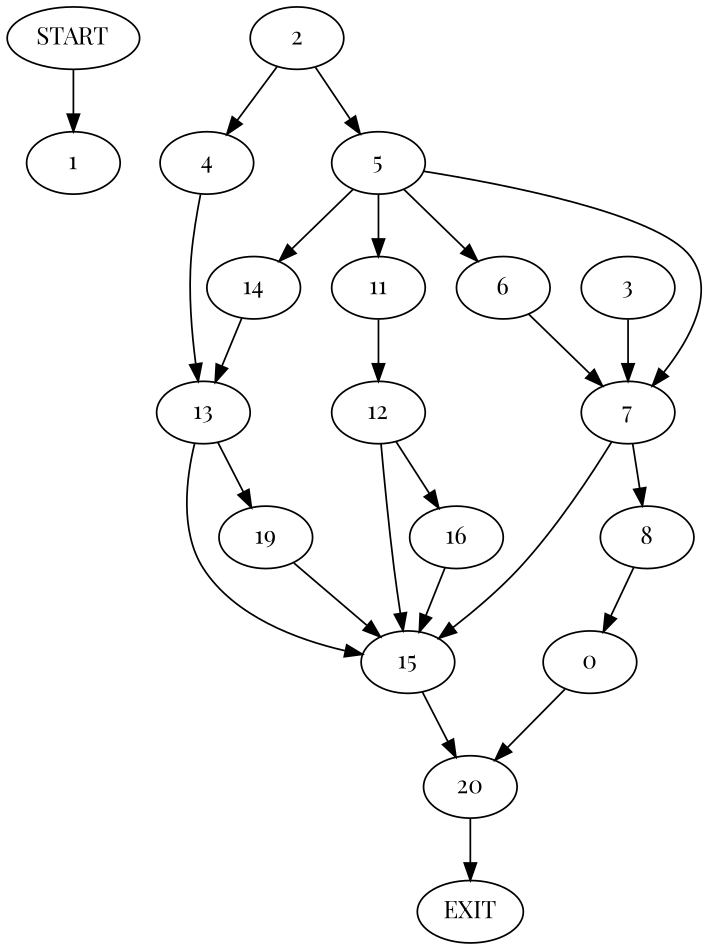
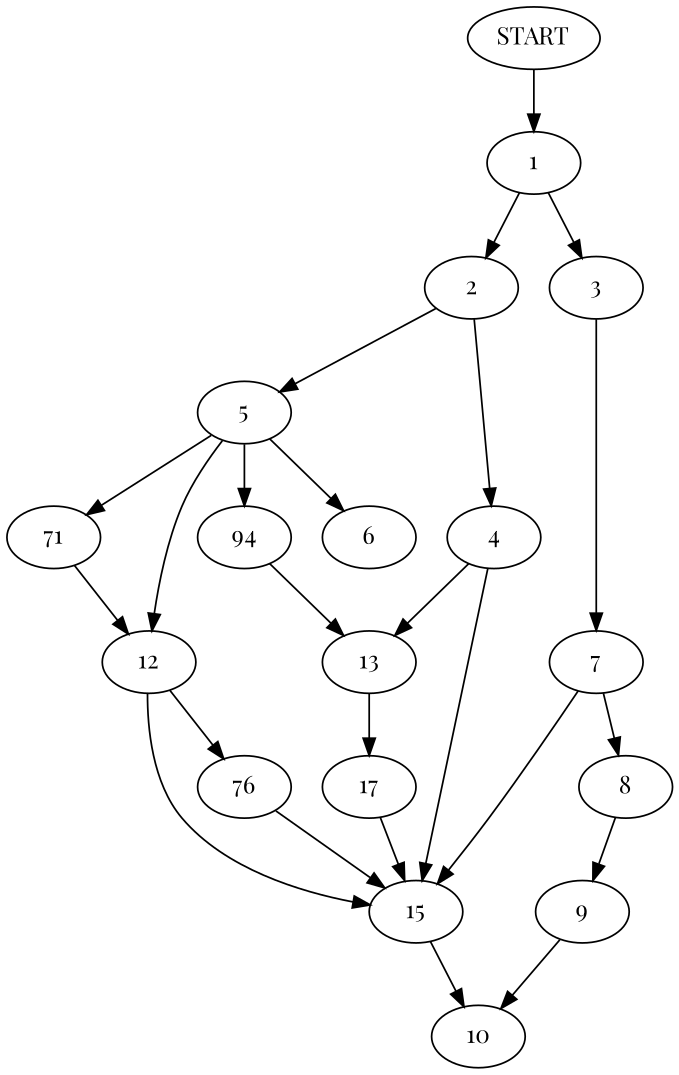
none -> (507, 218)
none -> (561, 218)
(623, 218) -> (176, 522)
(254, 288) -> (244, 537)
(378, 288) -> (54, 537)
(559, 344) -> none
(266, 537) -> (369, 787)
(456, 537) -> (244, 787)
(215, 584) -> (457, 716)
(590, 662) -> (582, 912)
(470, 787) -> (478, 1037)
(470, 912) -> none
